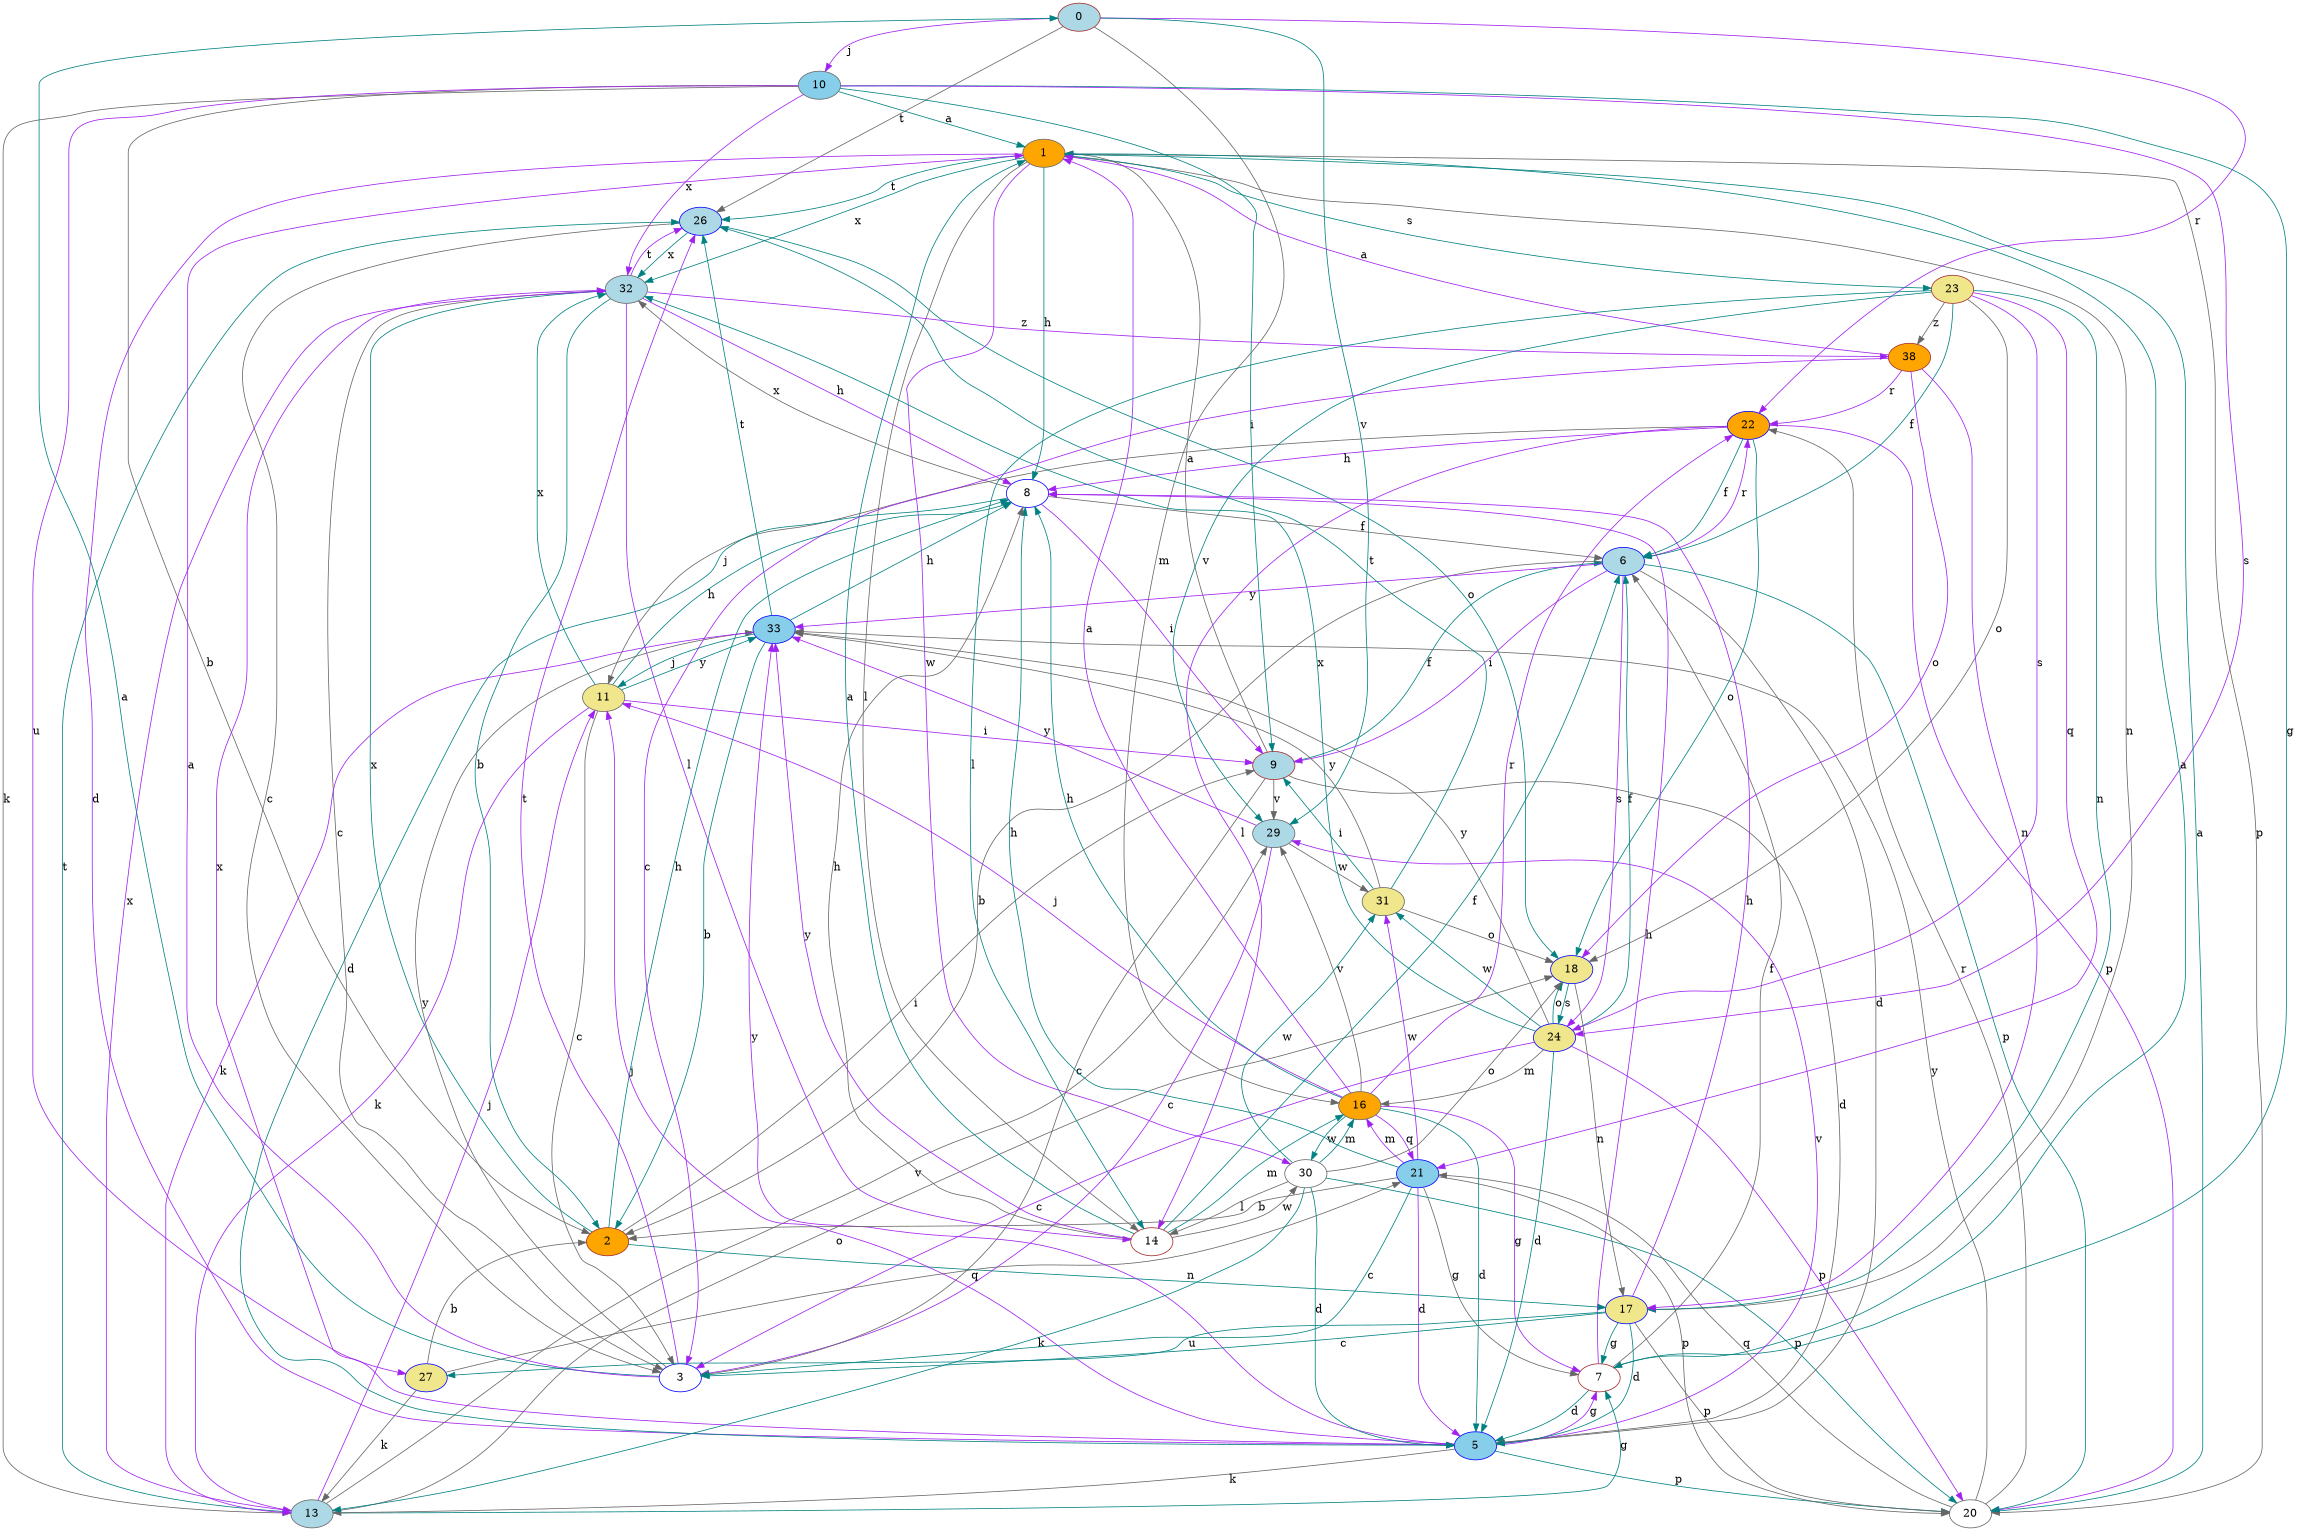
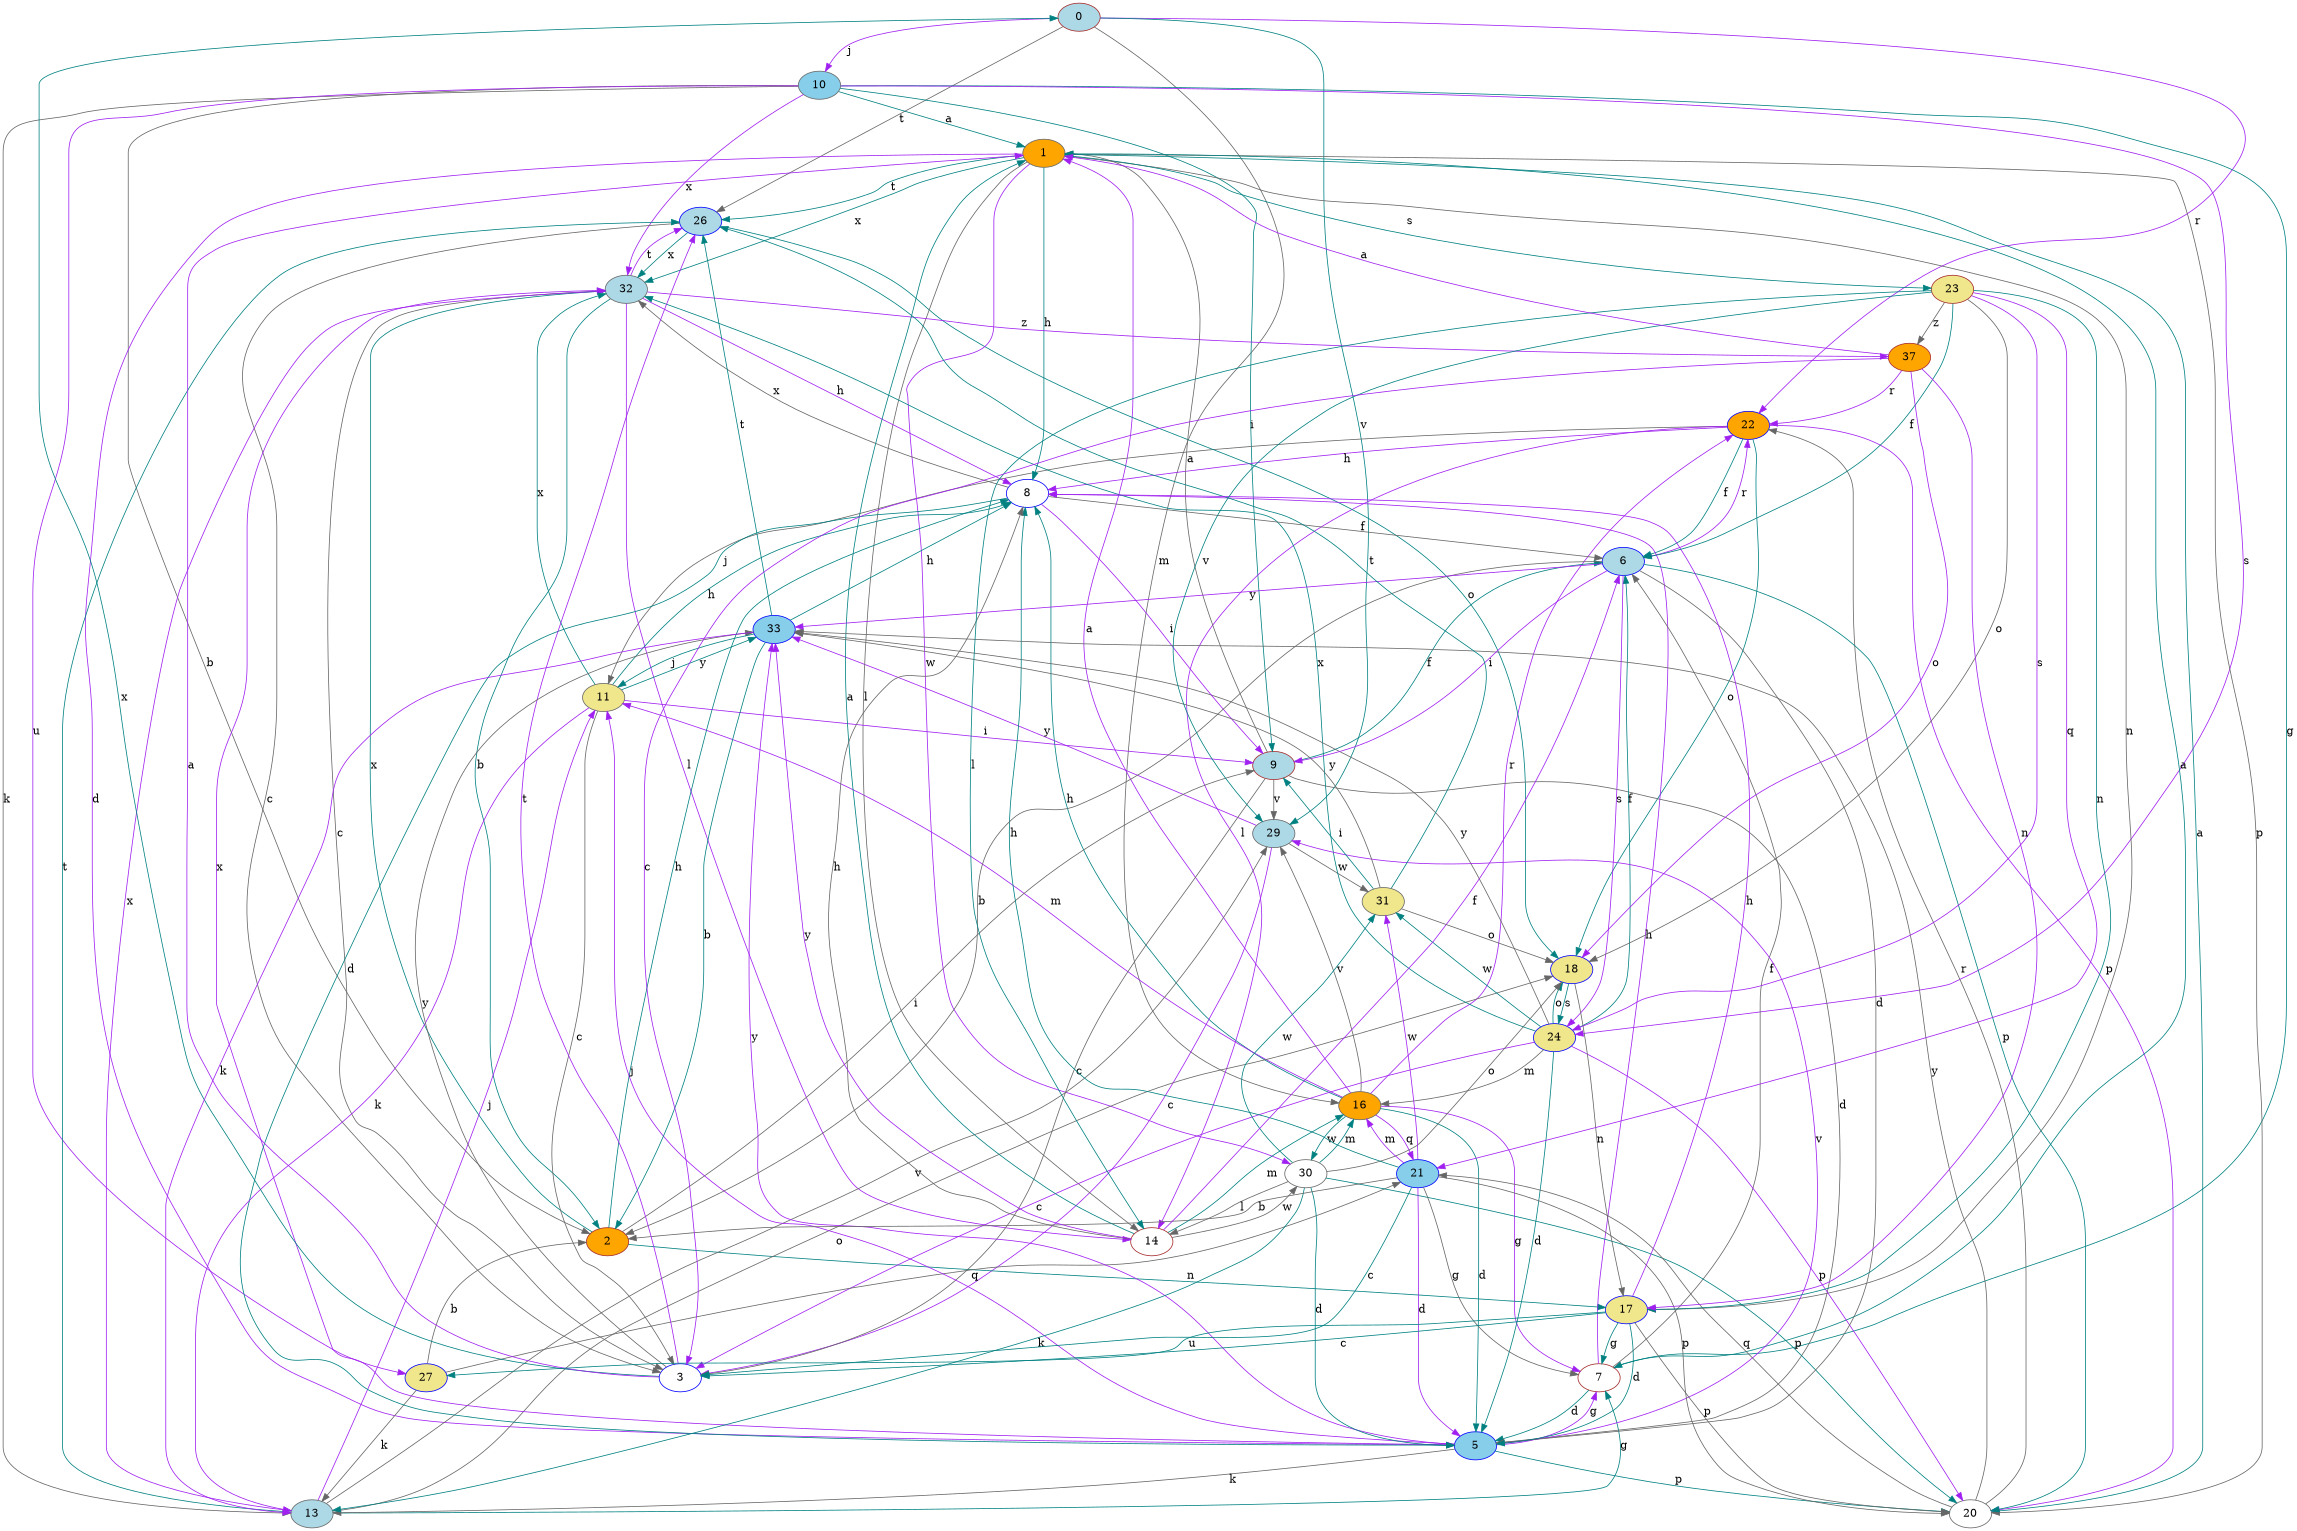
(1910, 357) -> (1910, 357)
(125, 697) -> (125, 697)
(1056, 902) -> (1056, 902)
(1436, 938) -> (1436, 938)
